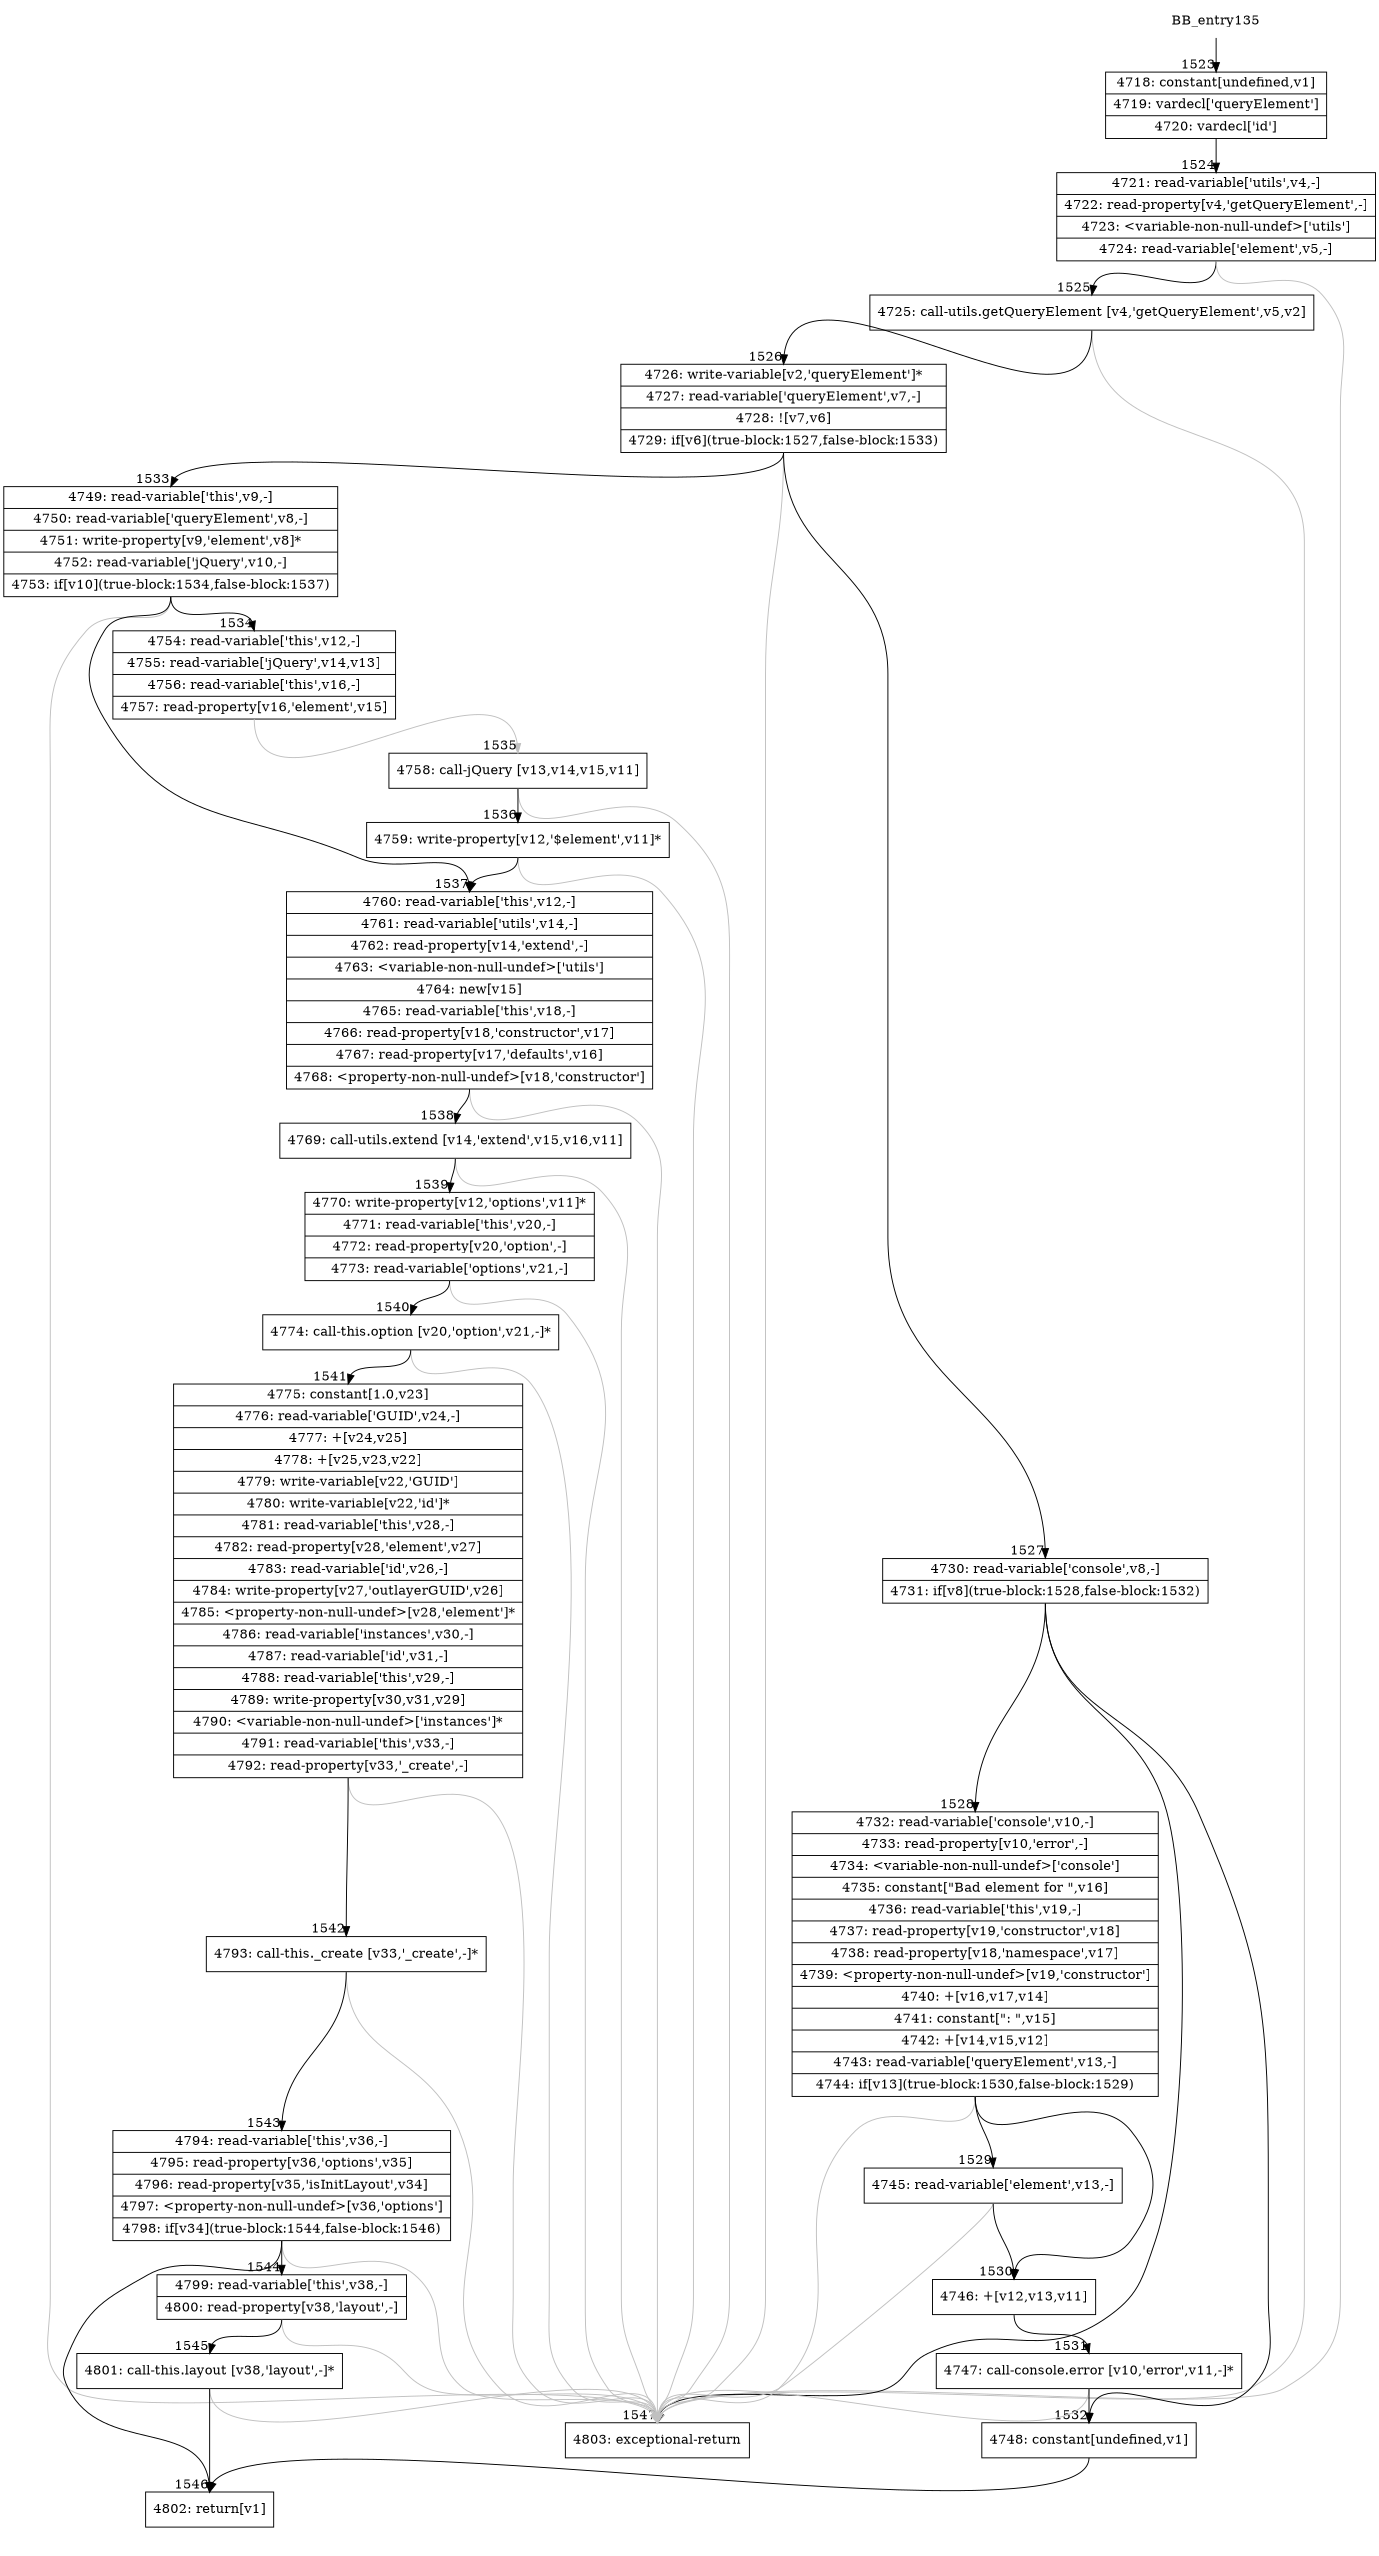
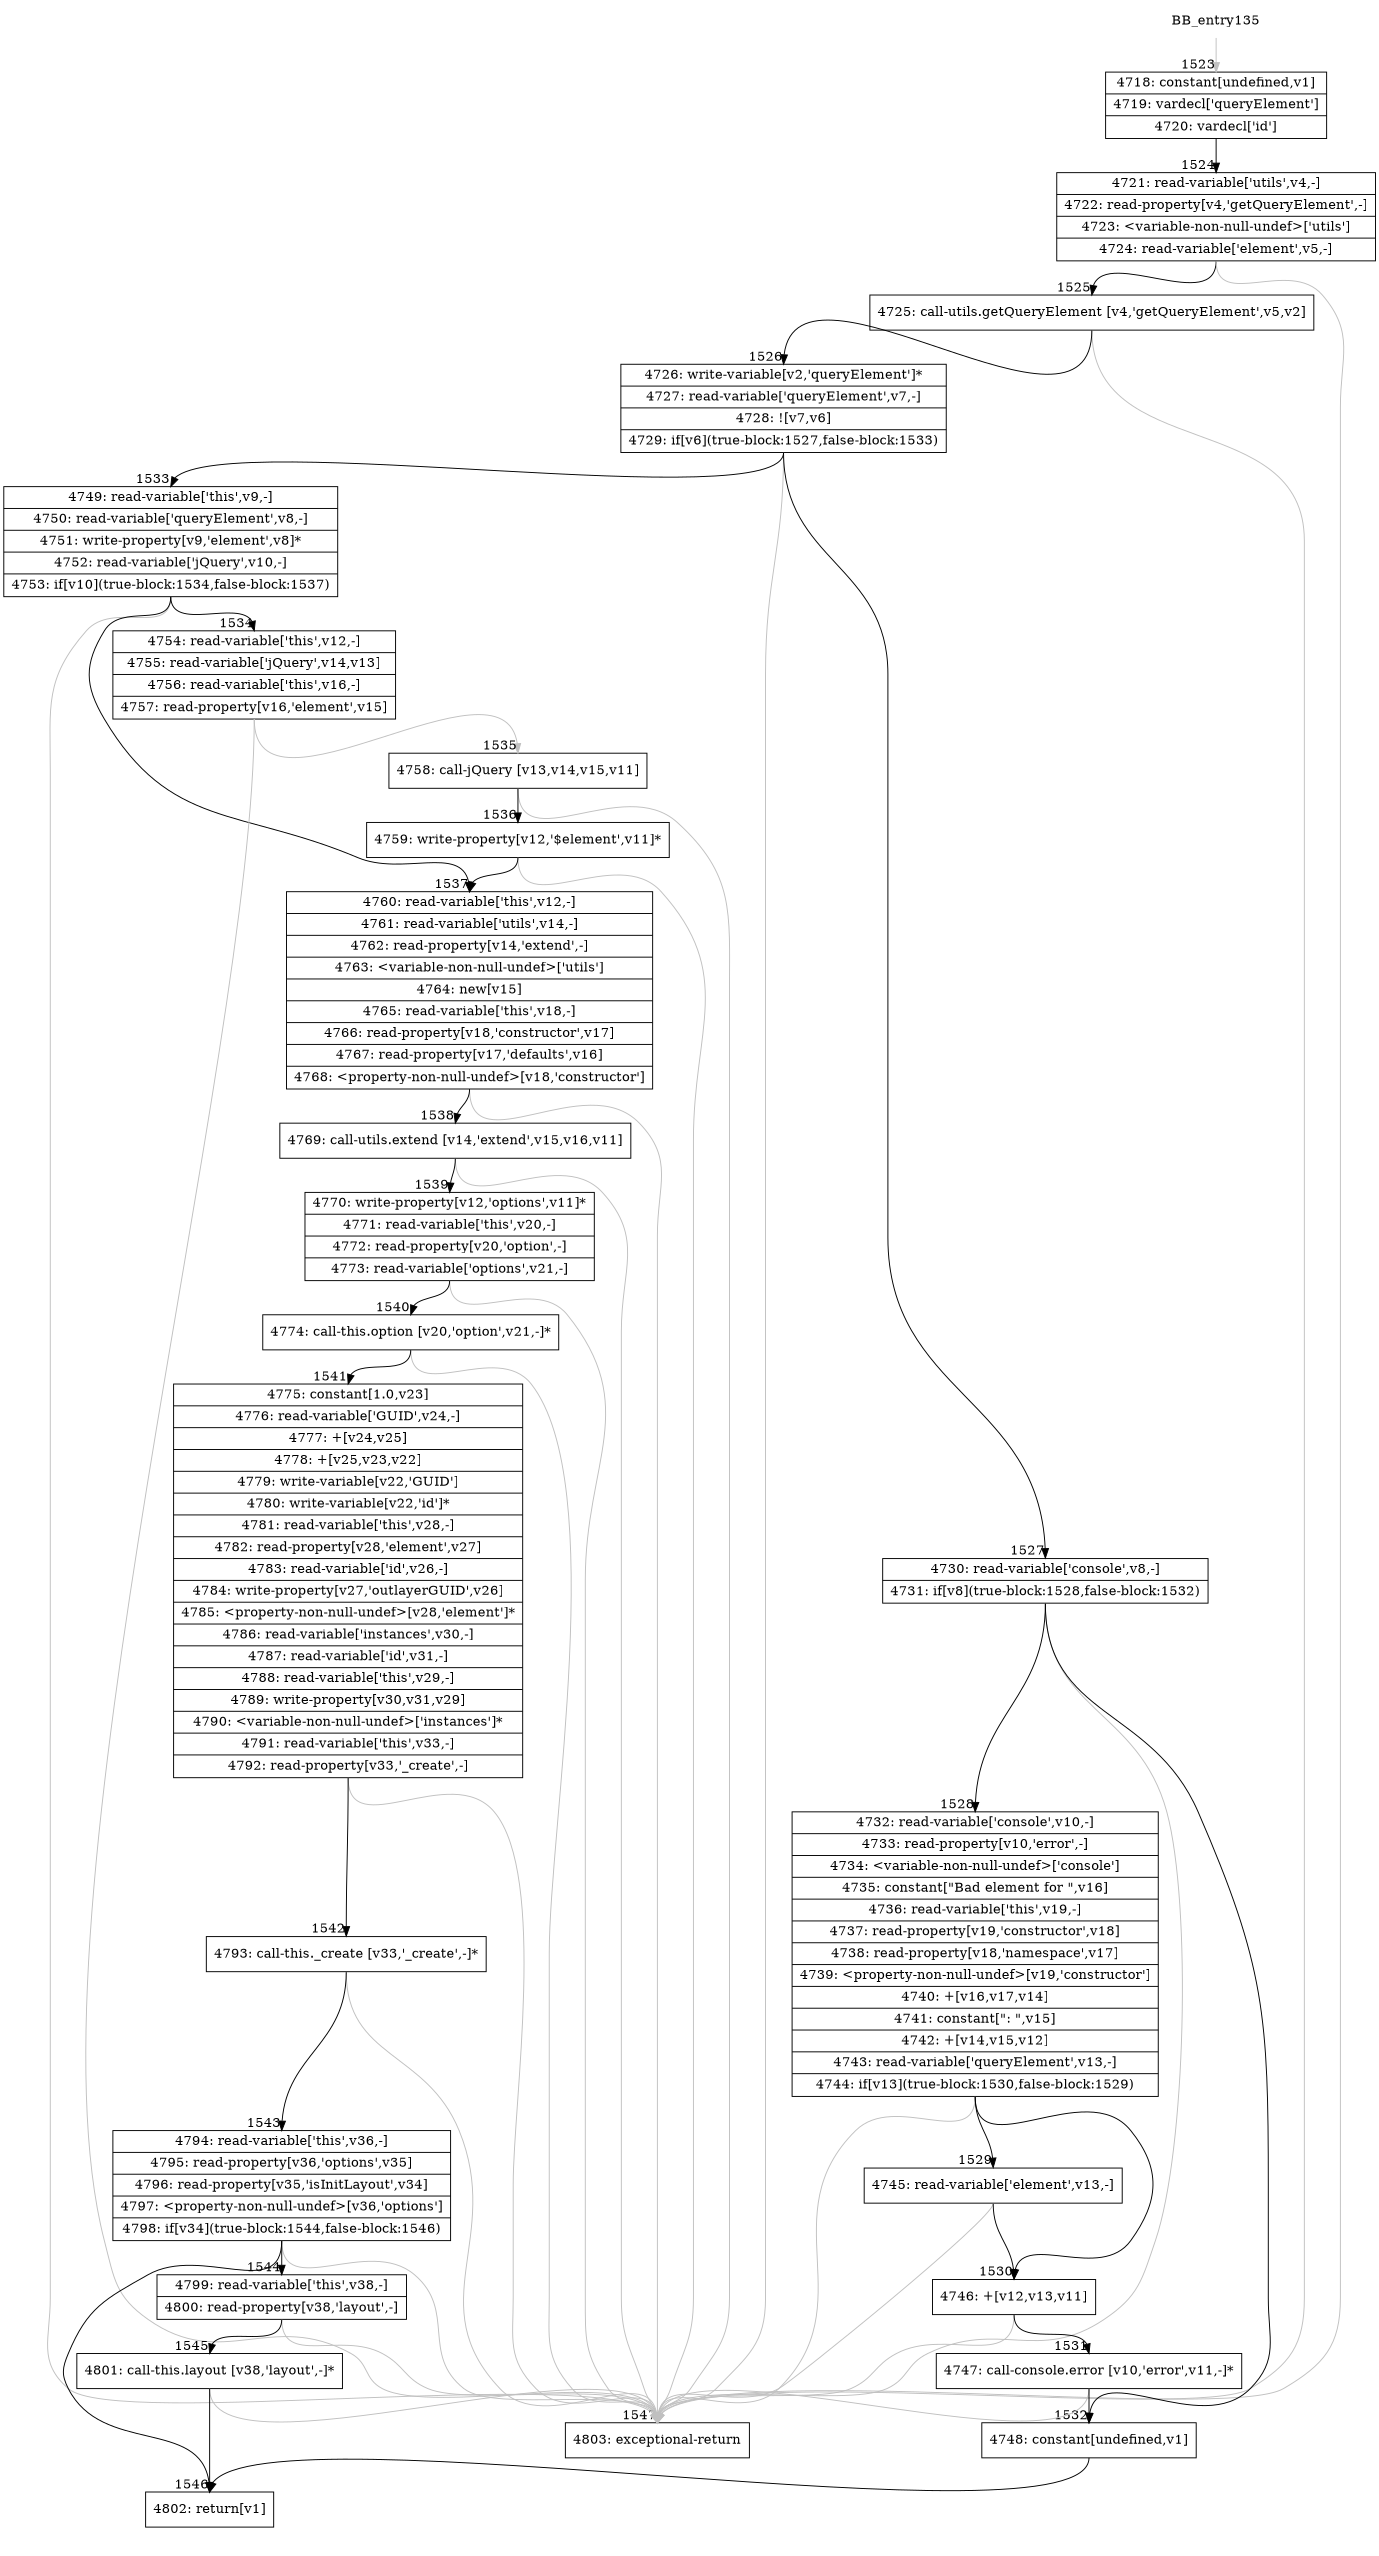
(1216, 50) -> (1216, 50)
none -> (105, 1791)
(1168, 2185) -> (1168, 2185)
none -> (860, 2384)
